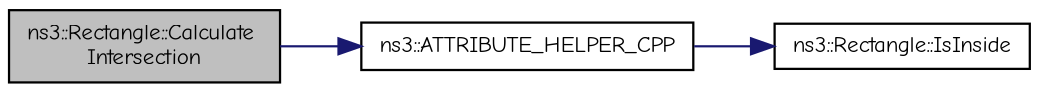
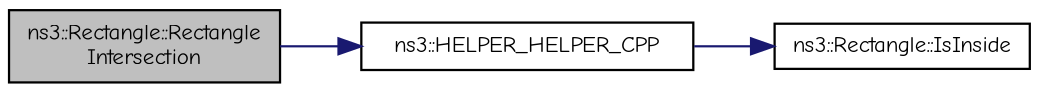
(145, 46) -> (145, 46)
(527, 46) -> (527, 46)
